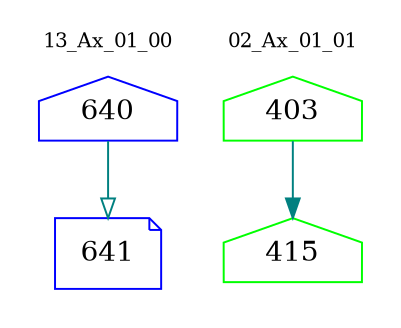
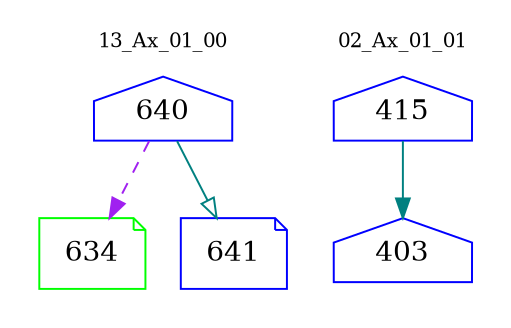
(293, 112) -> (403, 254)
(293, 170) -> (403, 170)
none -> (92, 254)
(293, 254) -> (403, 112)
